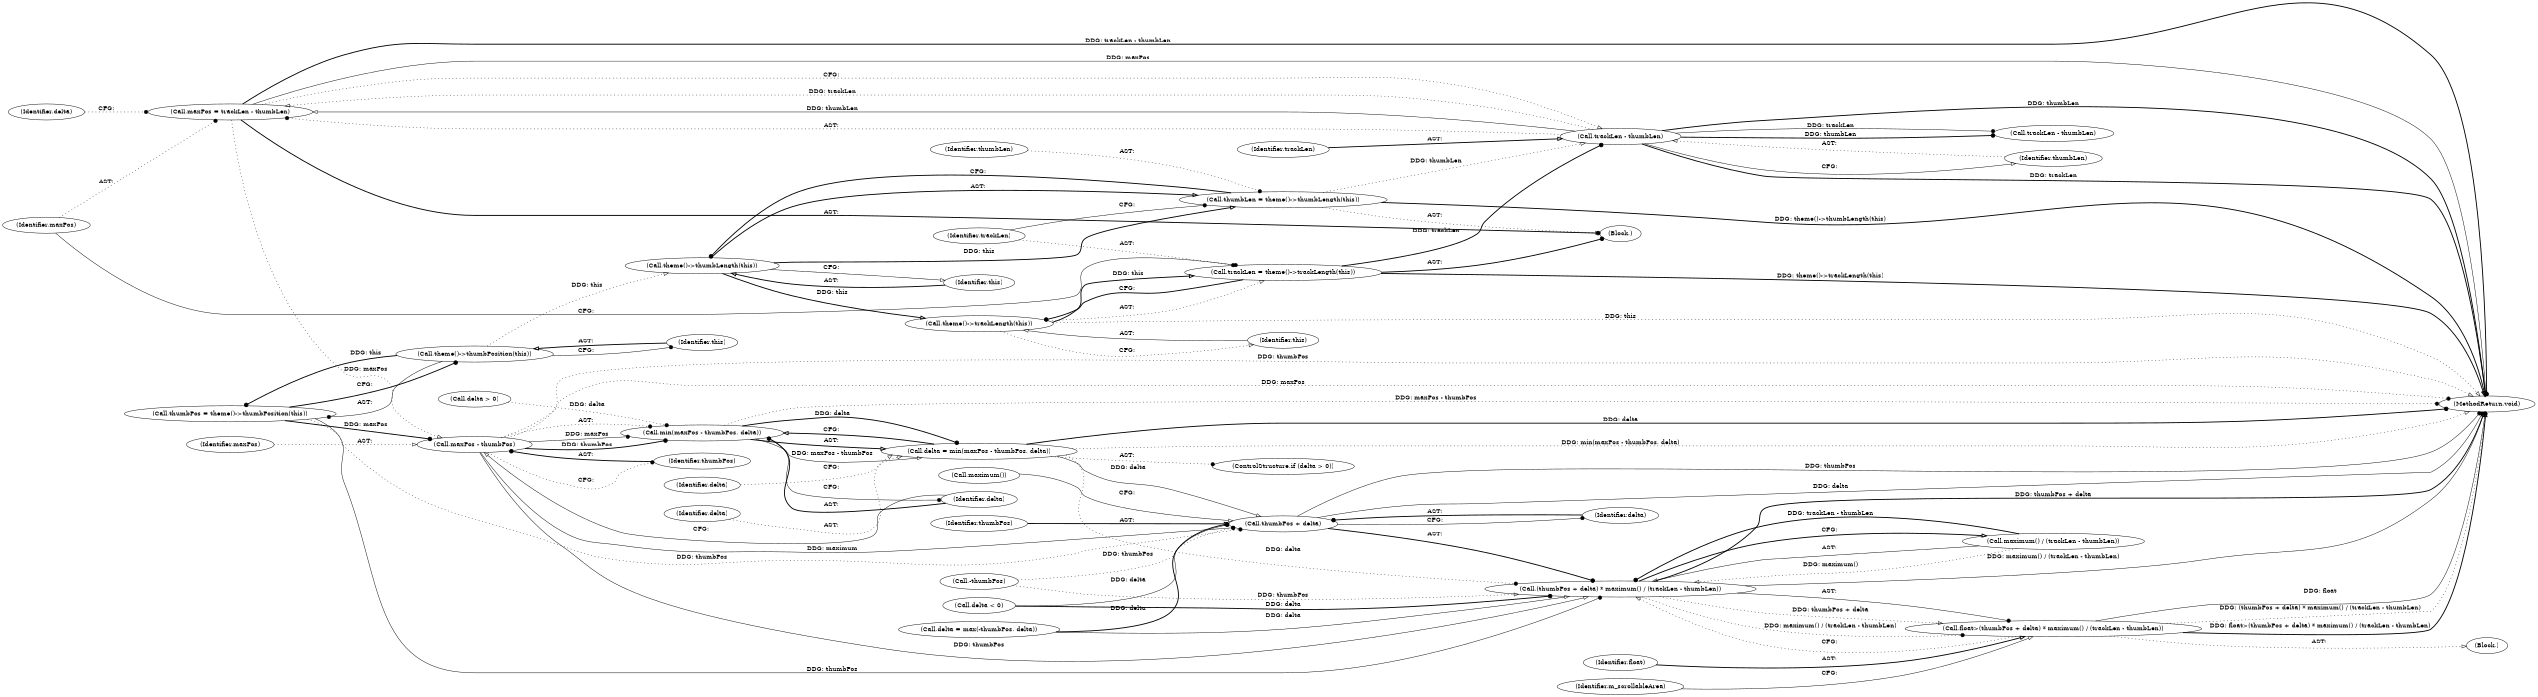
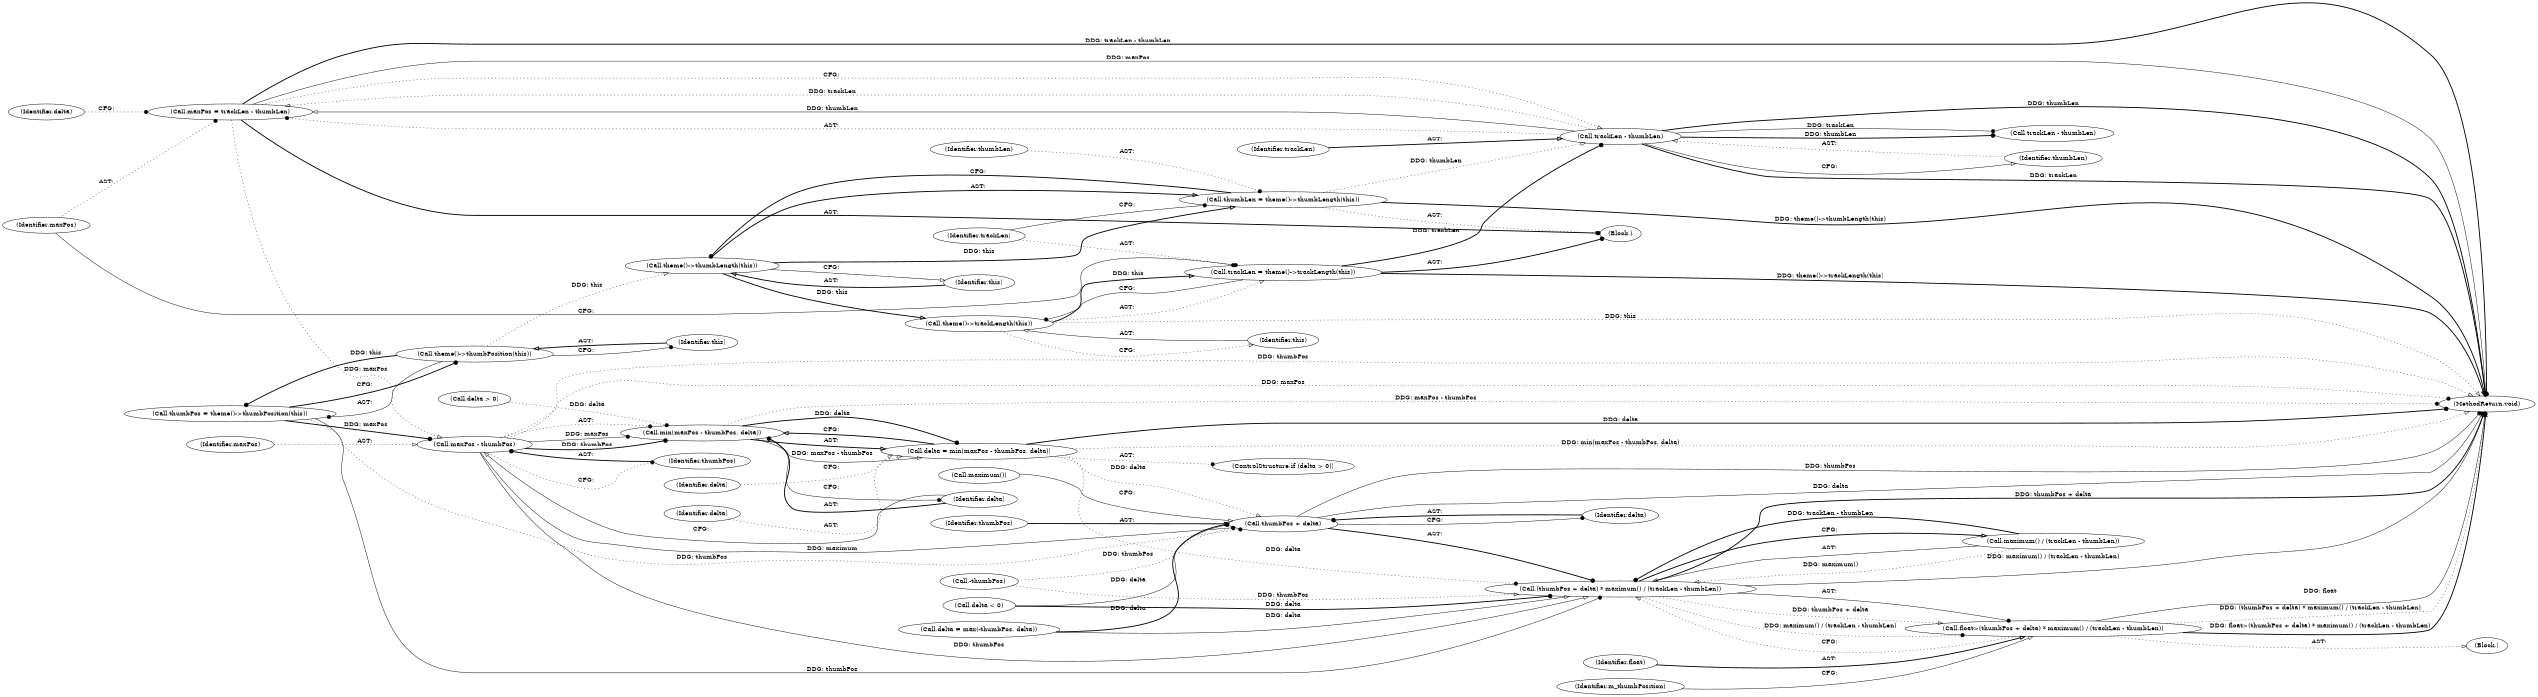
(1143, 293) -> (1143, 293)
(1155, 486) -> (1155, 486)
(1621, 687) -> (1621, 687)
